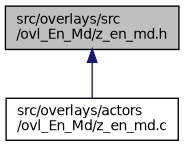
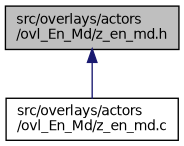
(92, 28) -> (92, 28)
